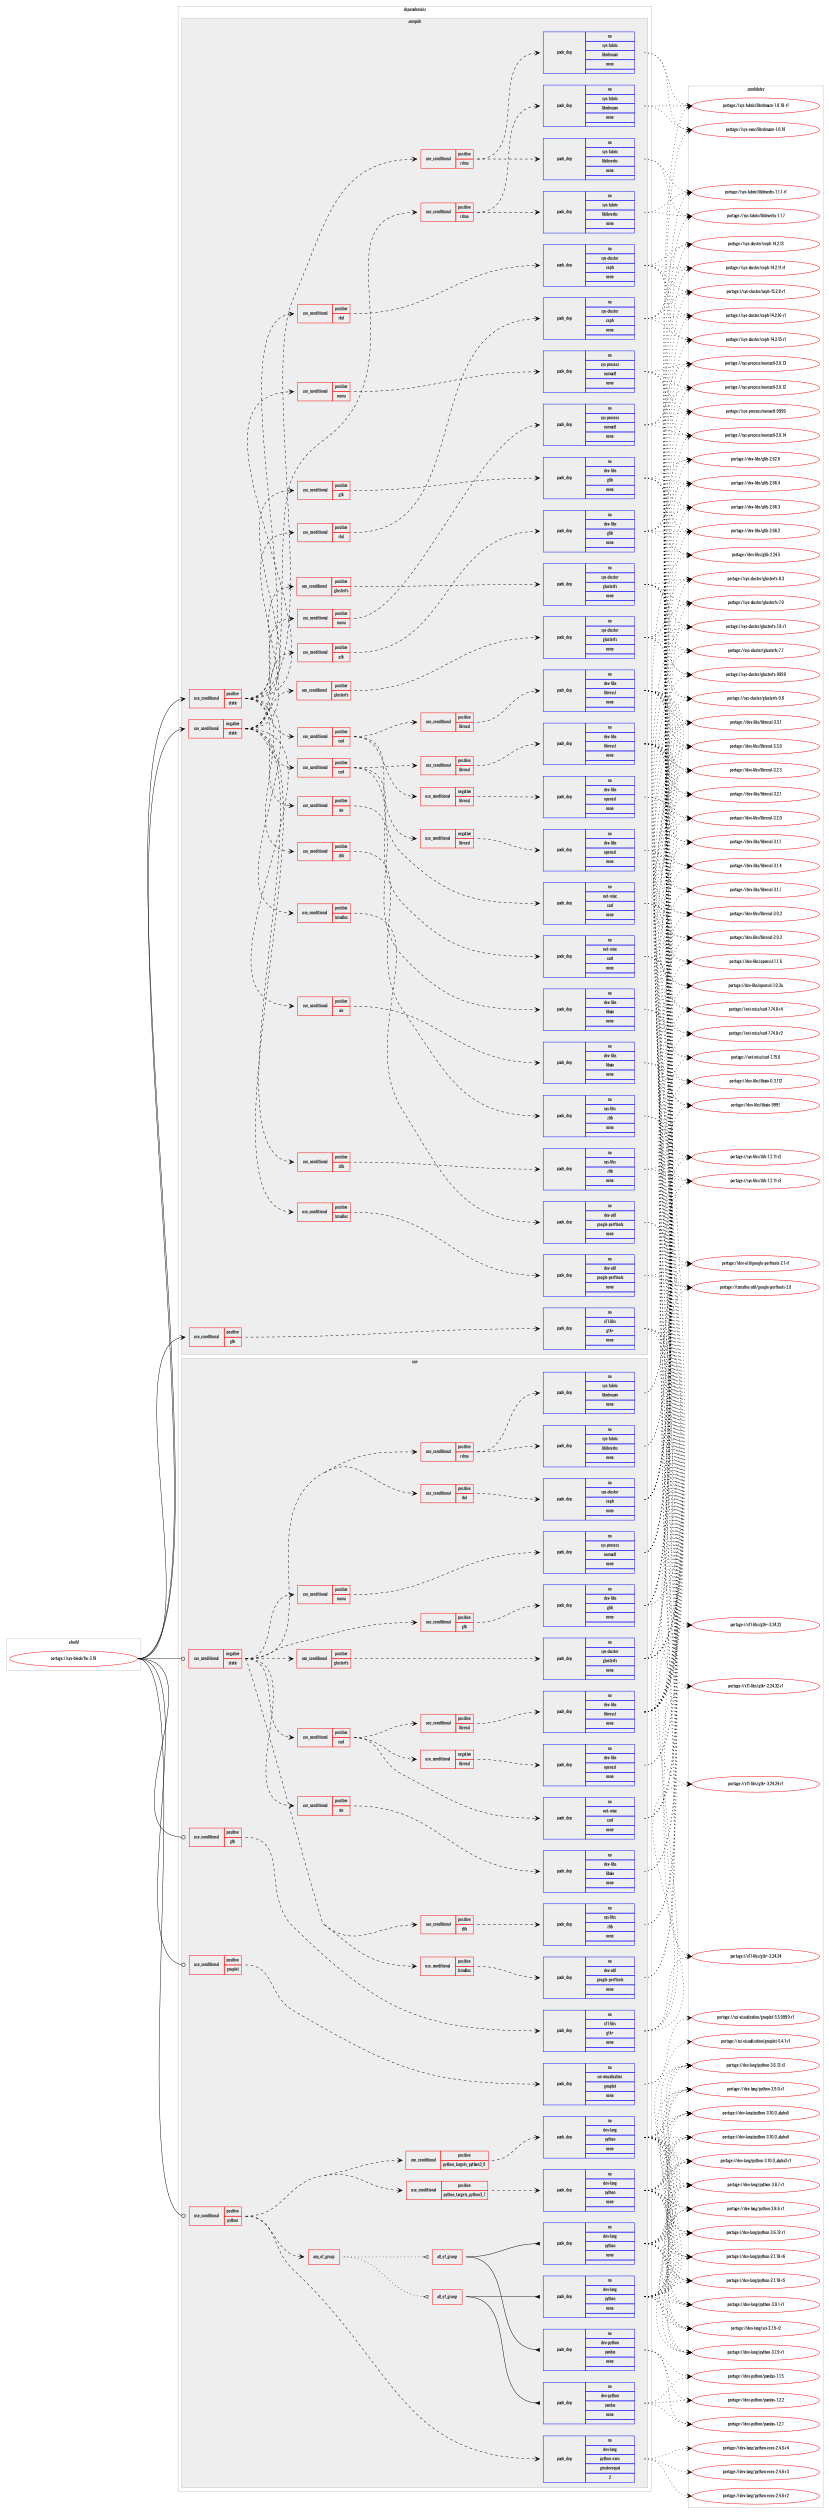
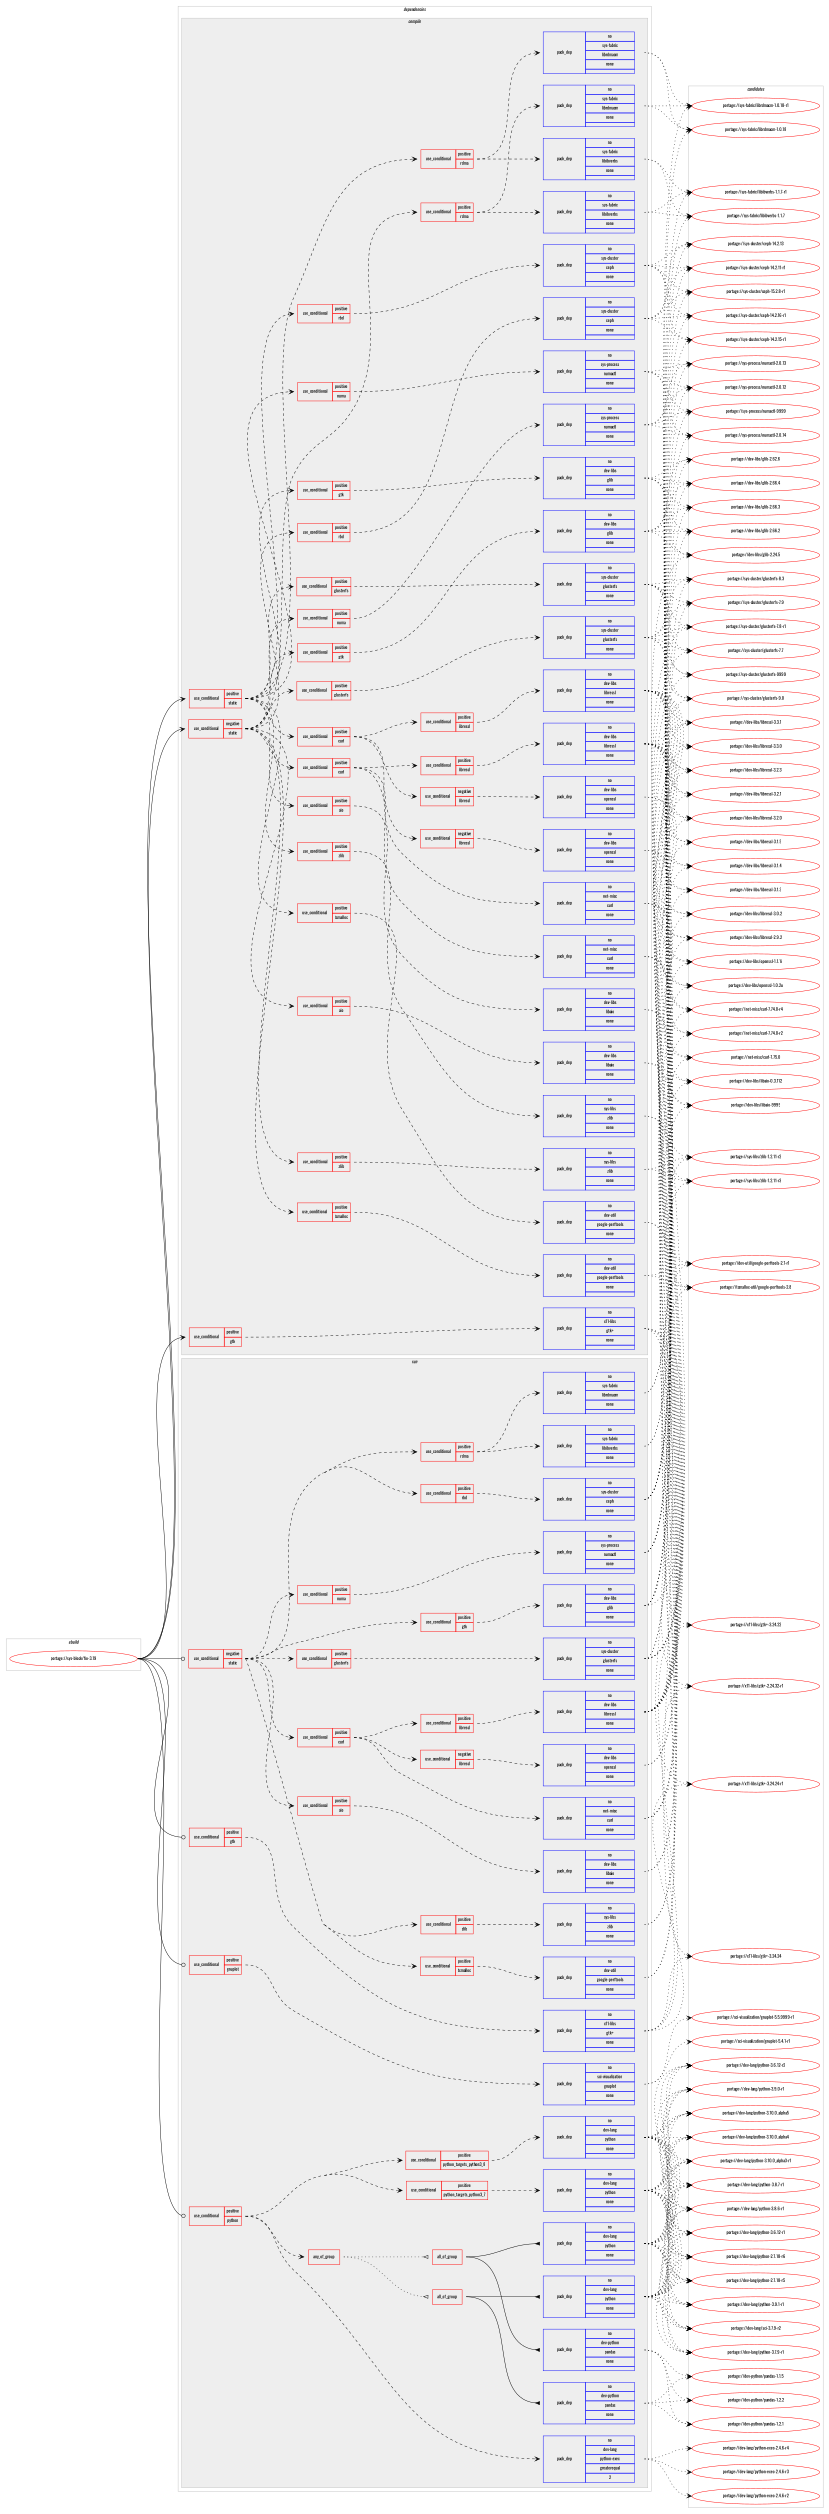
(756, 130) -> (756, 130)
